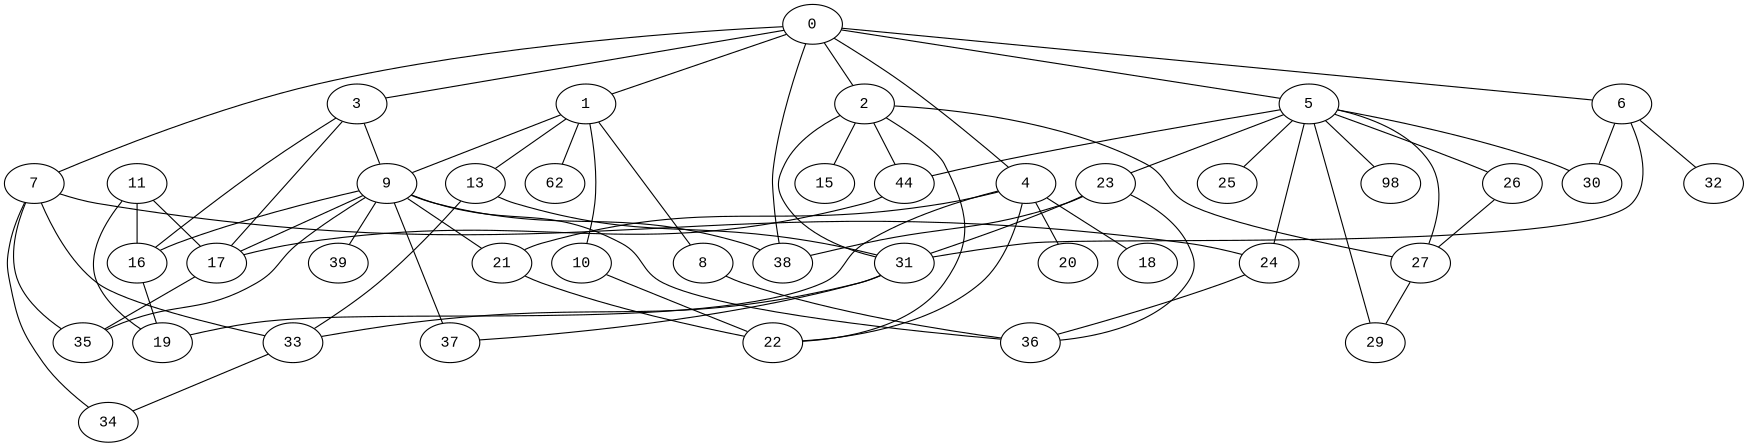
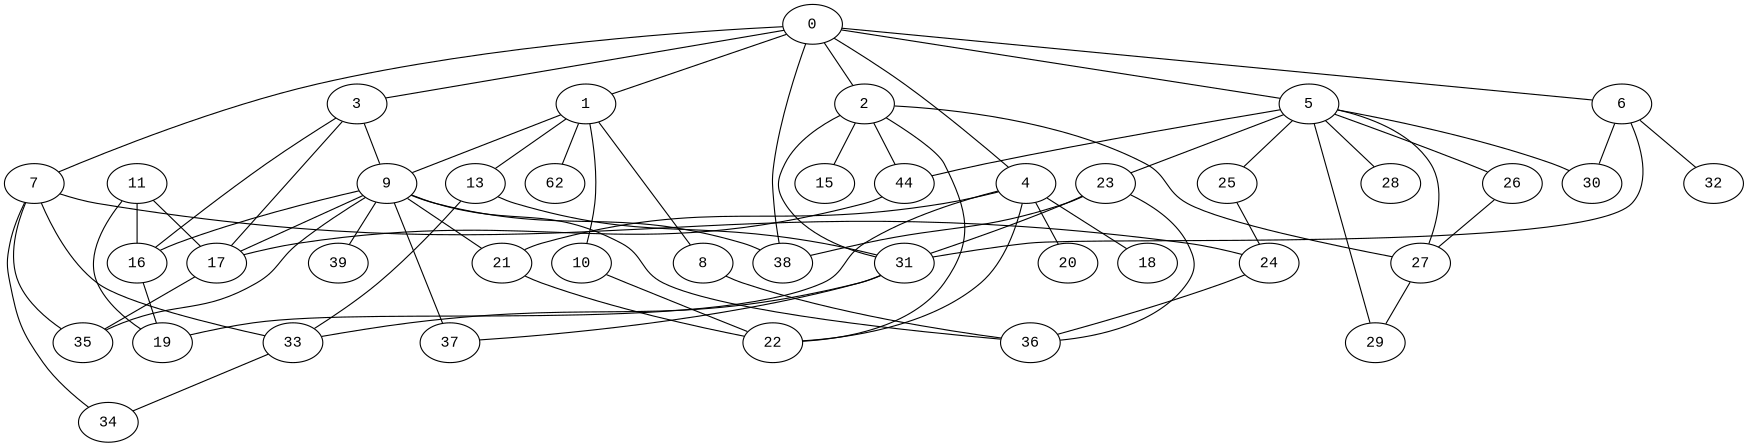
(1289, 184) -> (1244, 216)
(1391, 184) -> (1391, 184)
